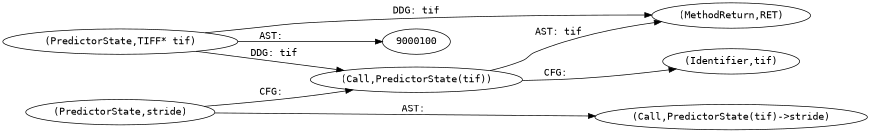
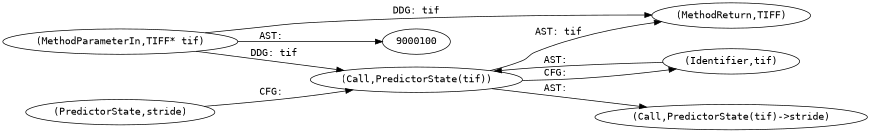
(731, 16) -> (731, 16)
(120, 42) -> (120, 42)
none -> (582, 65)
(402, 114) -> (566, 97)
